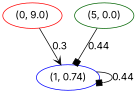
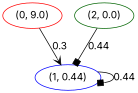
(104, 16) -> (104, 16)
(68, 78) -> (68, 78)
